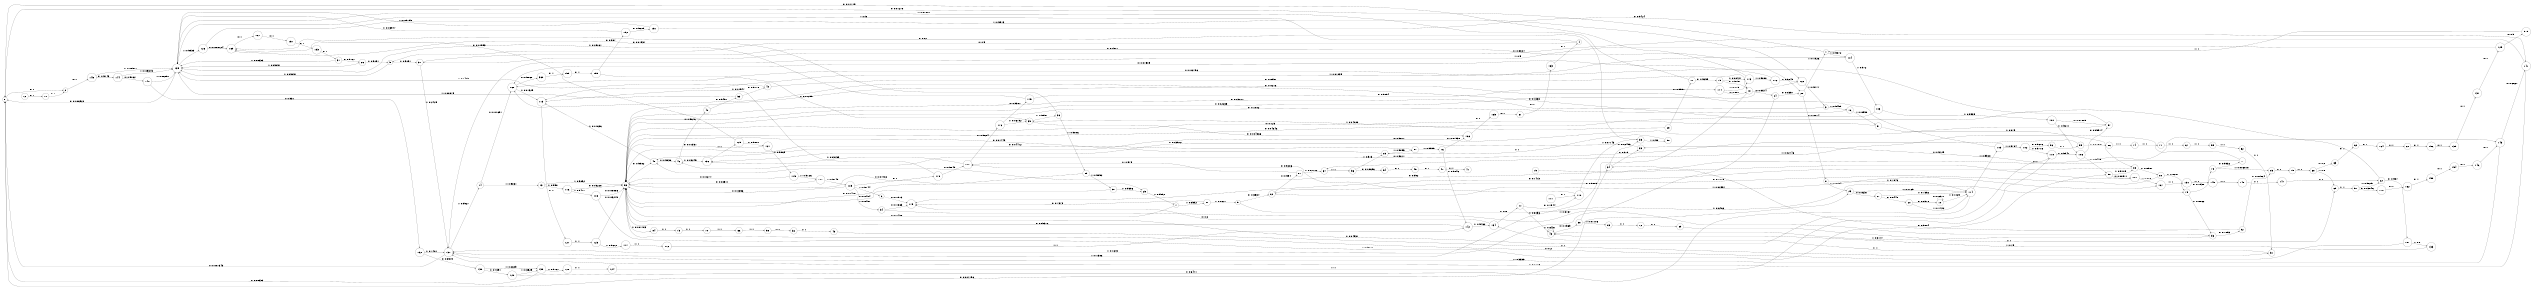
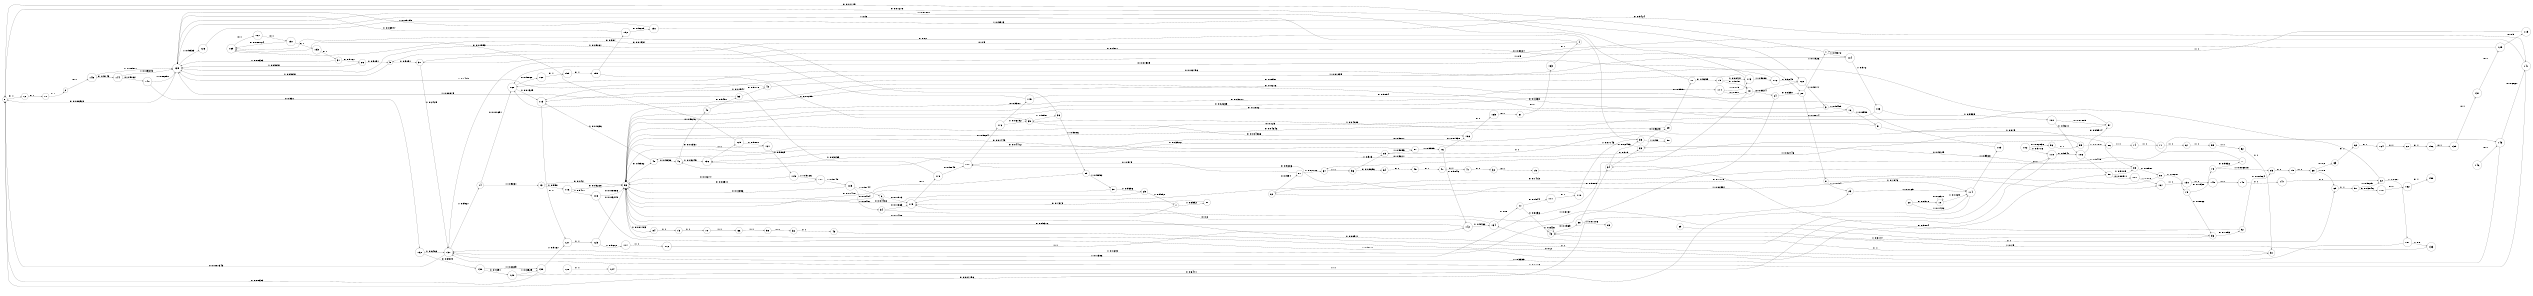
(2526, 32) -> (2526, 32)
(217, 49) -> (261, 44)
(541, 77) -> (541, 77)
(33, 91) -> (14, 98)
none -> (1652, 136)
(2038, 144) -> (2038, 144)
(2012, 148) -> none
(2454, 167) -> none
none -> (1494, 170)
(1393, 177) -> none
(2394, 179) -> (2394, 179)
(883, 180) -> (884, 202)
(580, 181) -> (580, 181)
(894, 181) -> (924, 190)
(1878, 196) -> none
(1238, 202) -> none
(1550, 208) -> (1534, 203)
(1641, 225) -> none
(1353, 236) -> (1353, 236)
(433, 251) -> (433, 251)
(554, 271) -> (554, 256)
